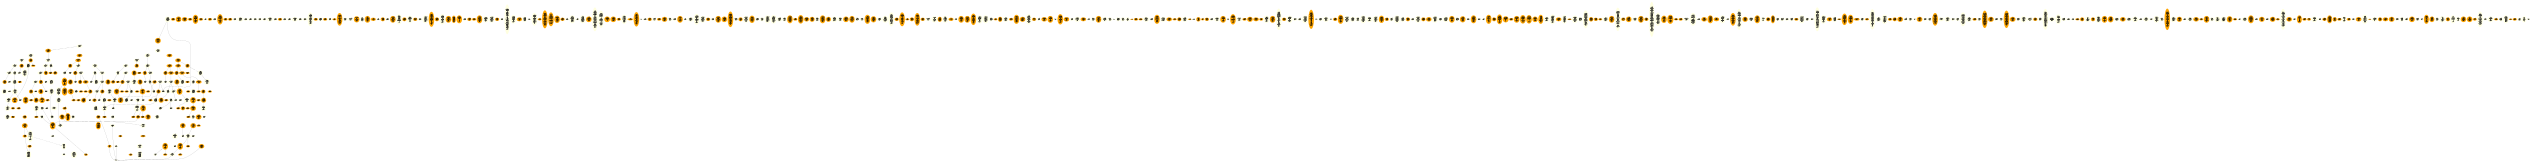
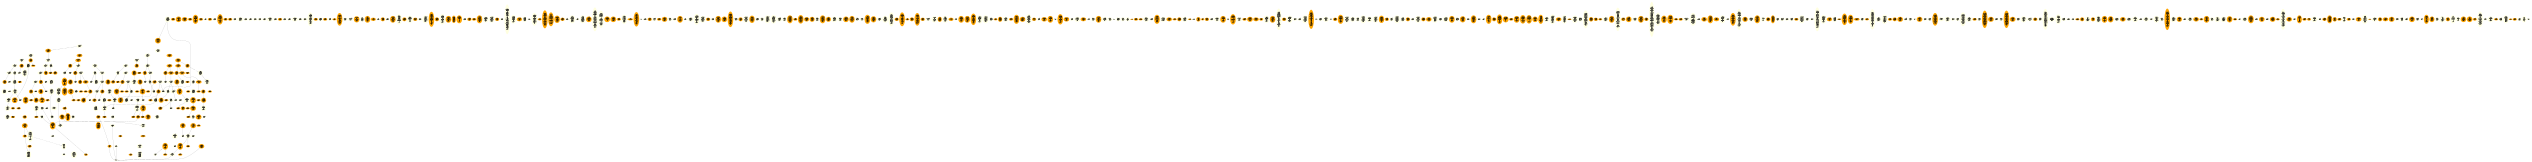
(160, 108) -> (160, 108)
